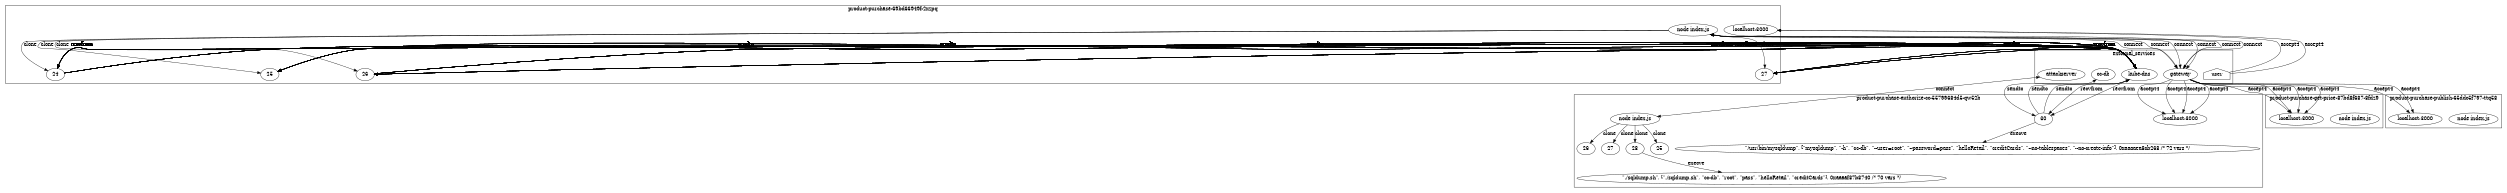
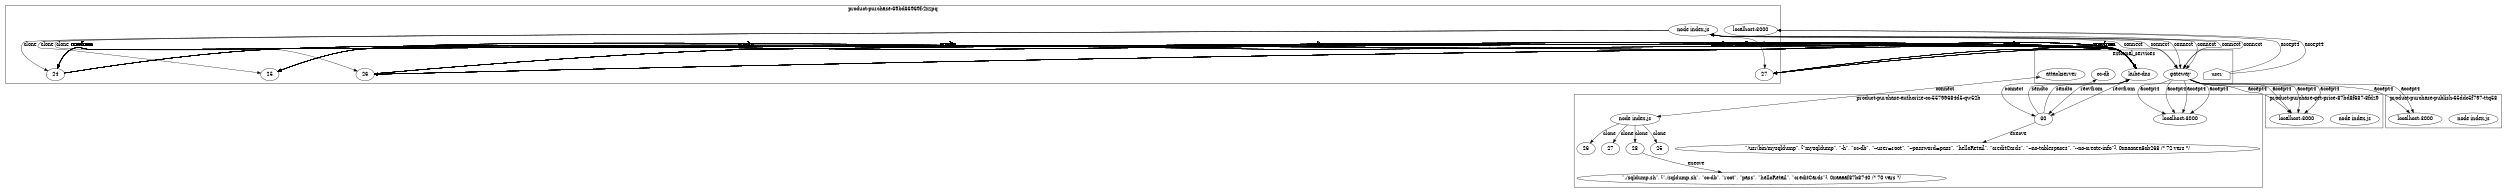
(893, 9) -> (893, 9)
(2015, 89) -> (2014, 89)
